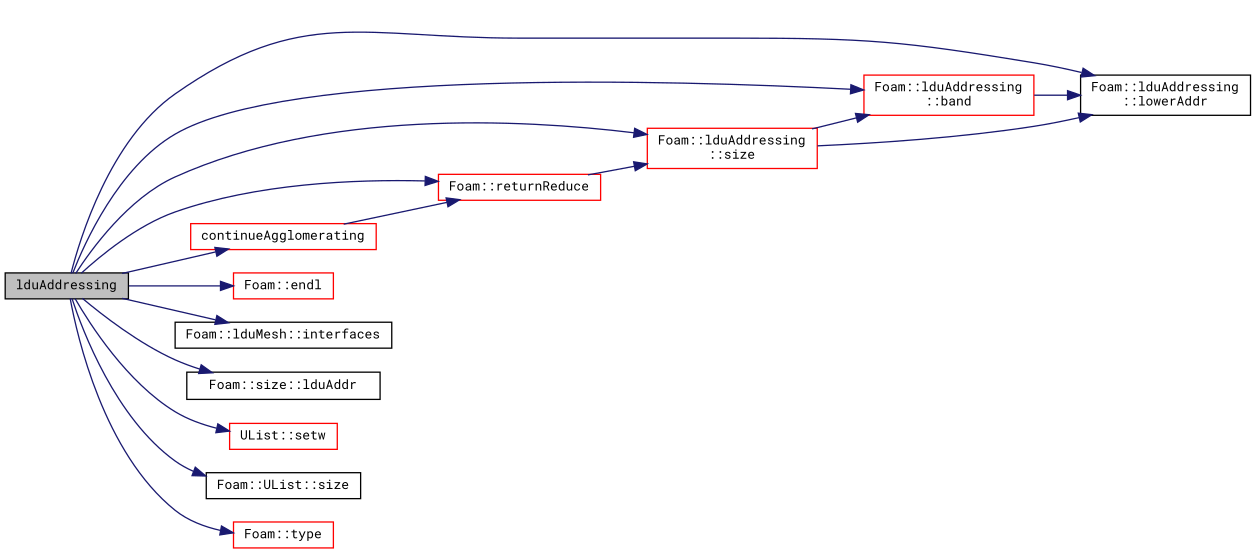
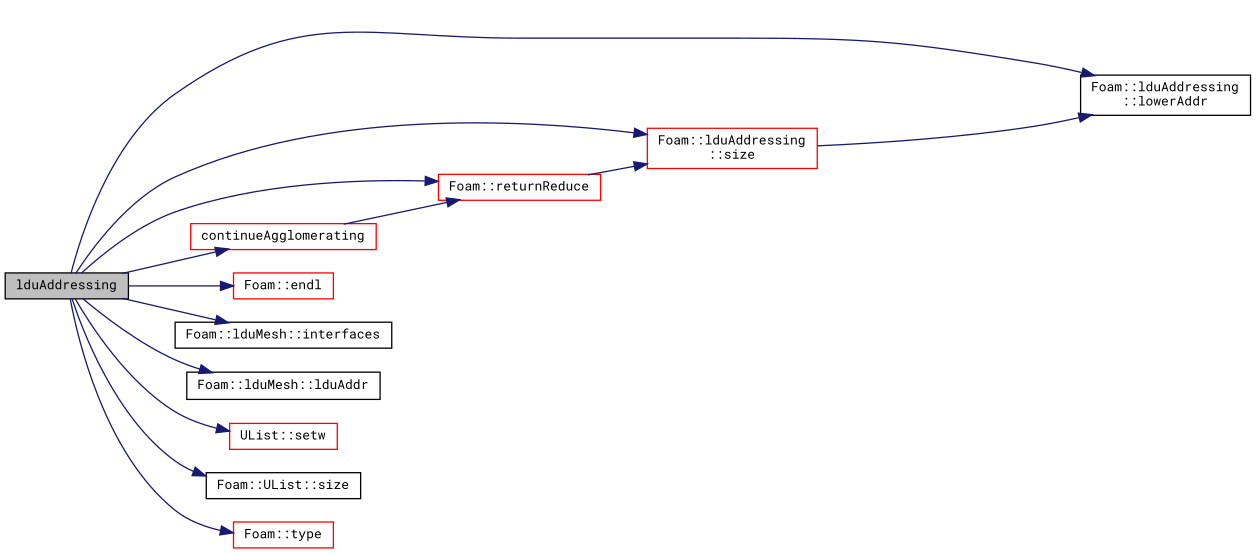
(949, 95) -> none
(283, 386) -> (283, 386)
